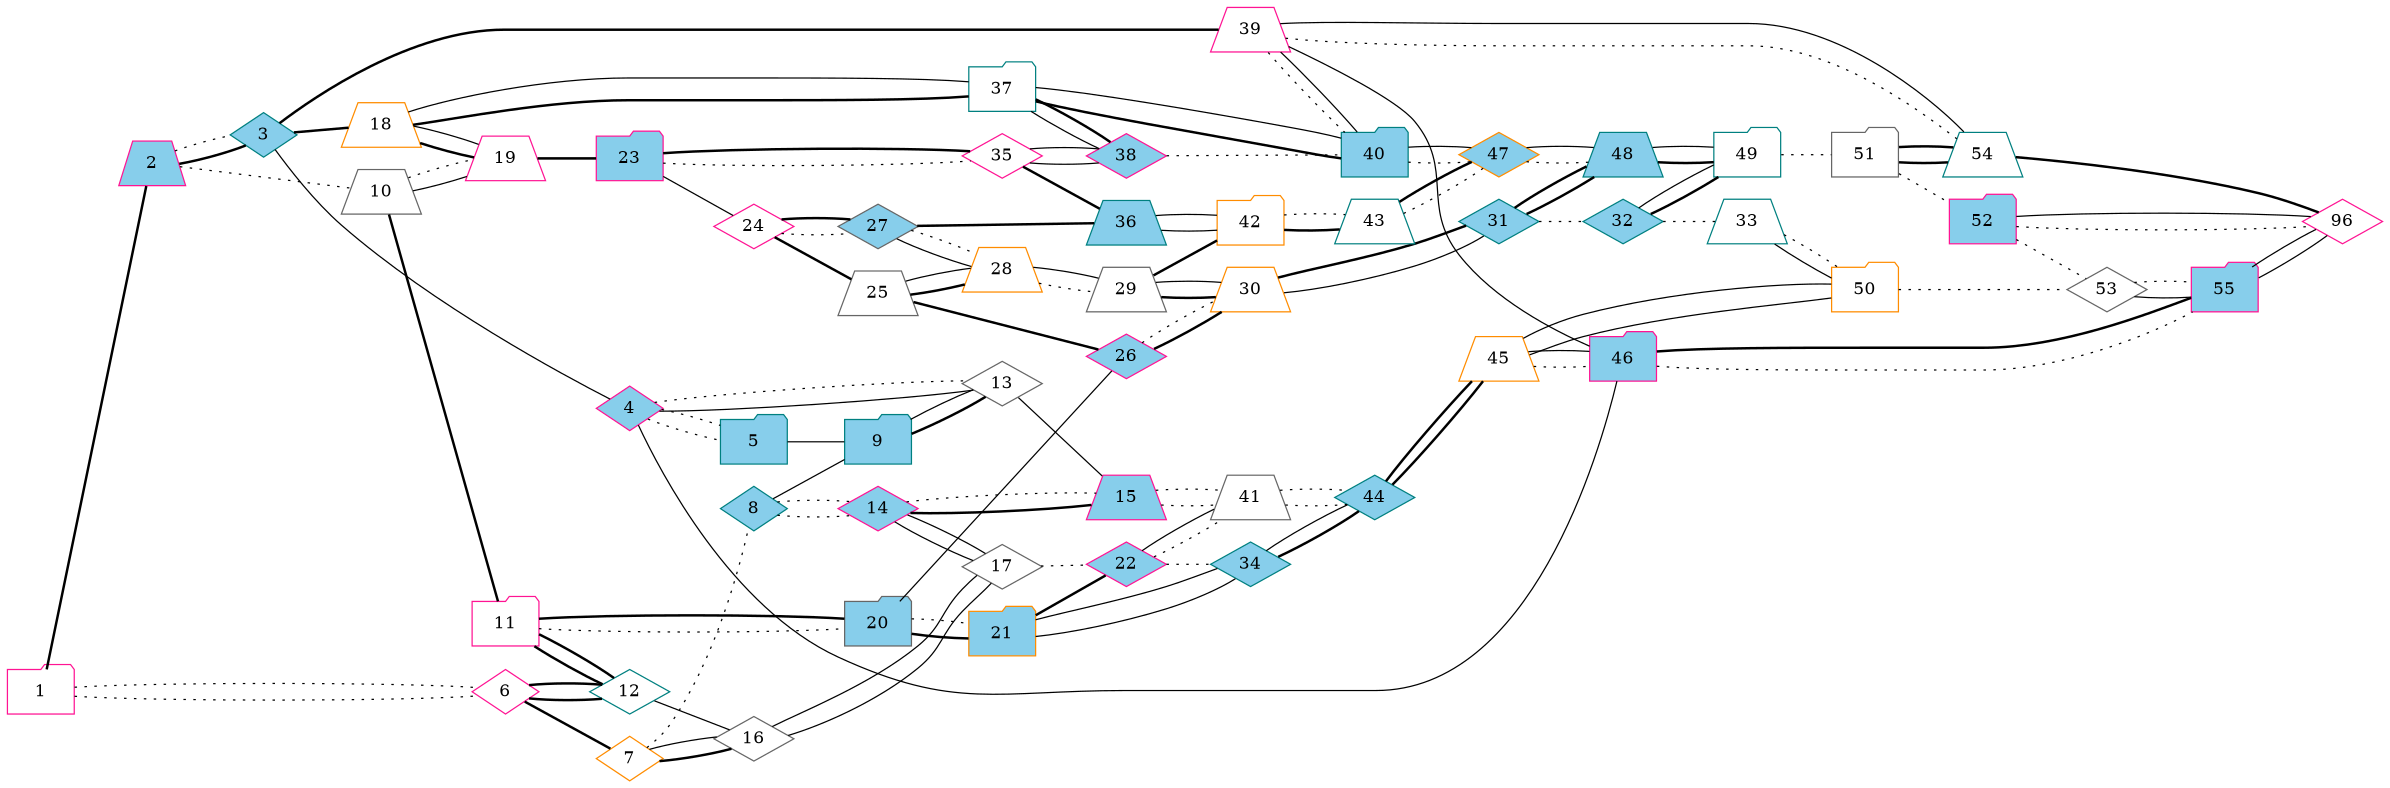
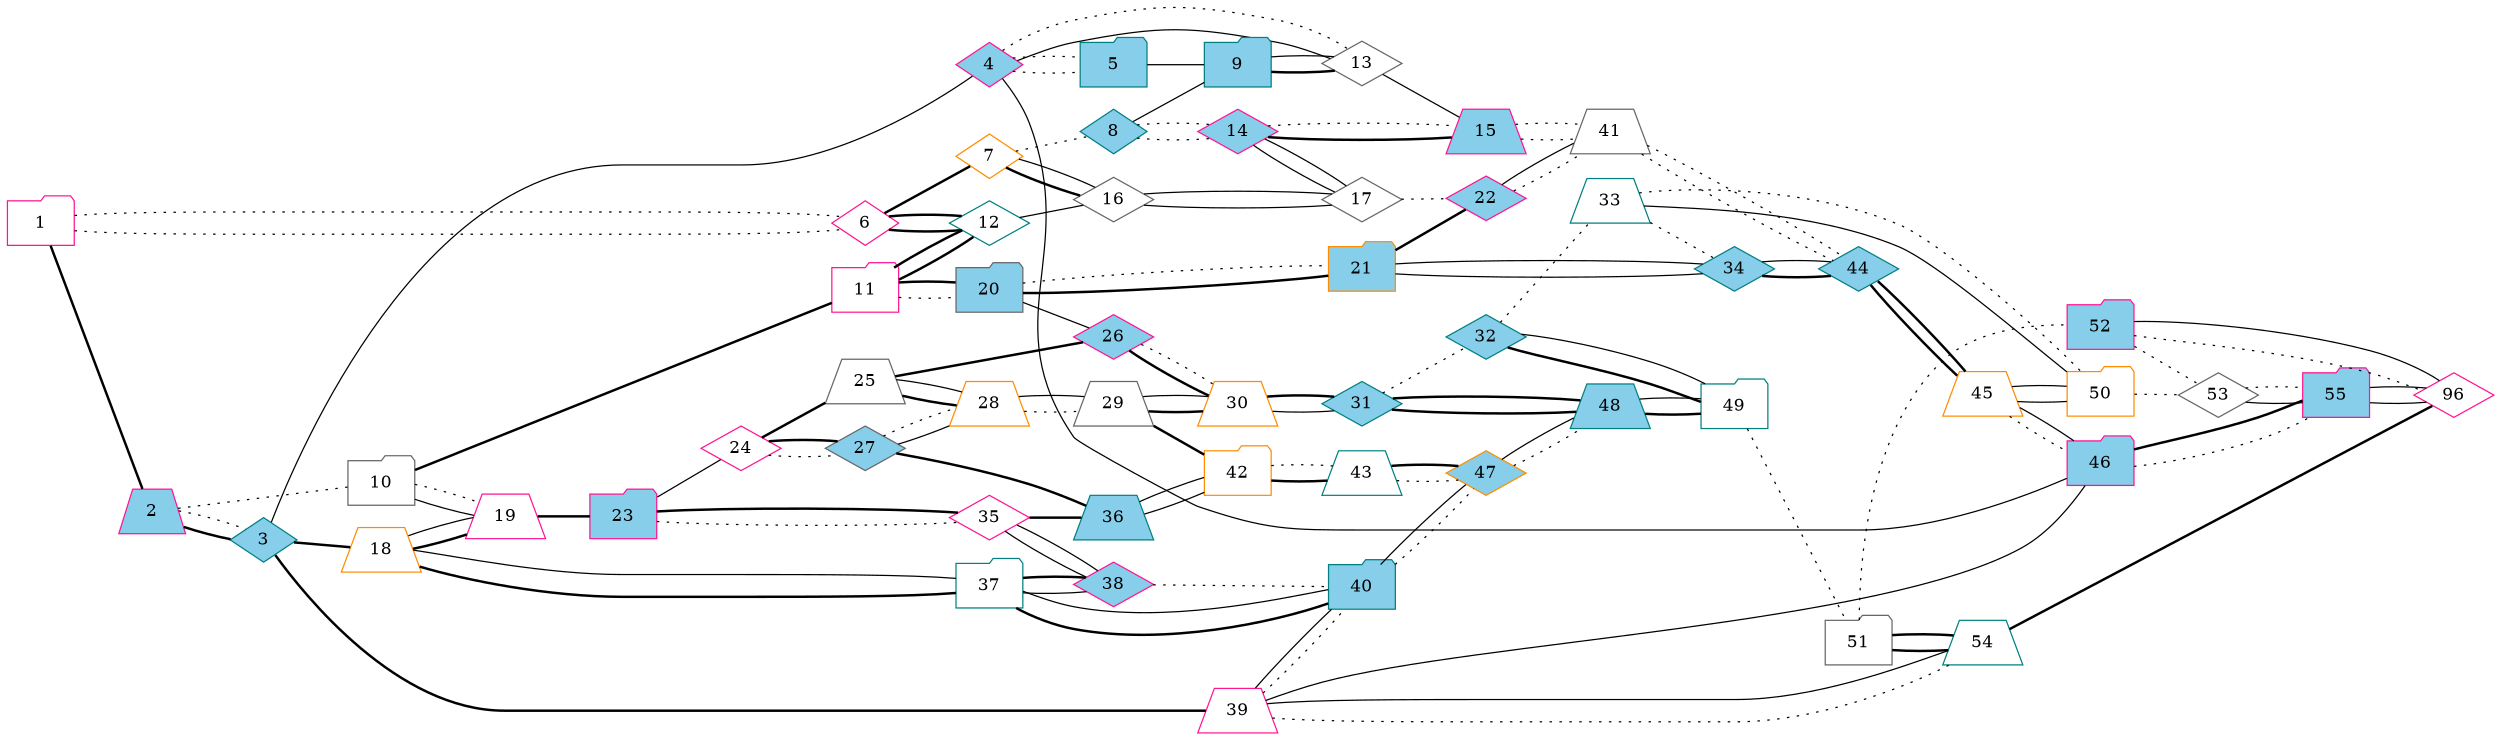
(381, 192) -> (381, 483)
(1188, 564) -> (1682, 240)
